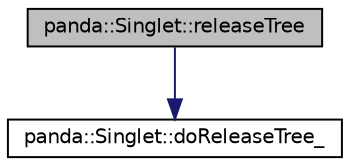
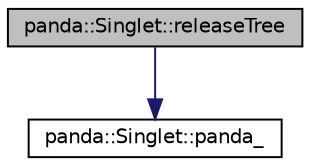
(175, 138) -> (155, 138)
